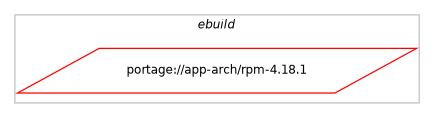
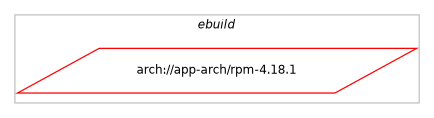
(217, 71) -> (217, 71)
